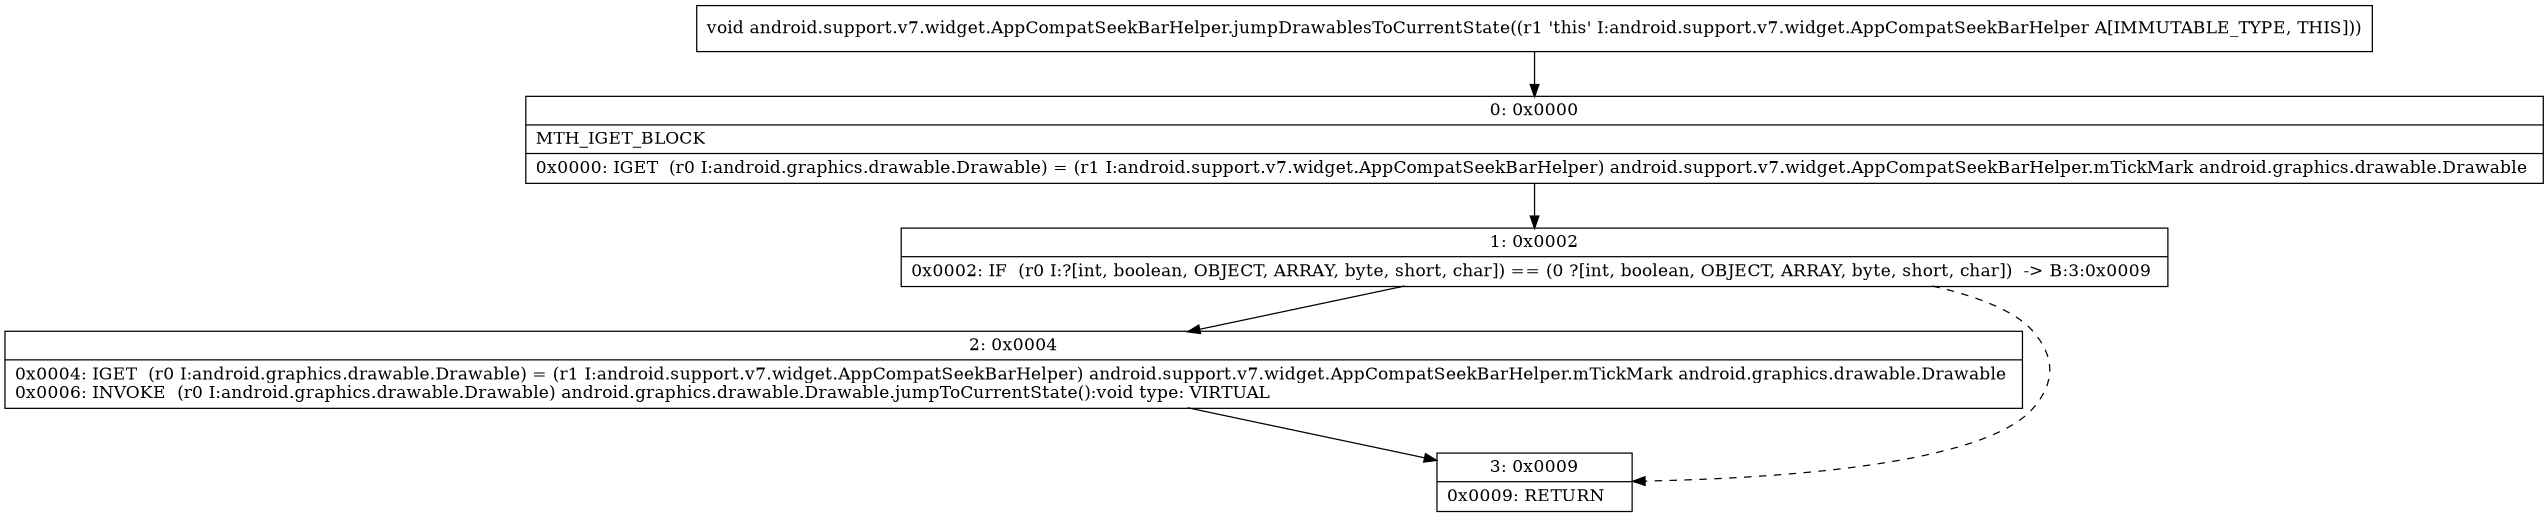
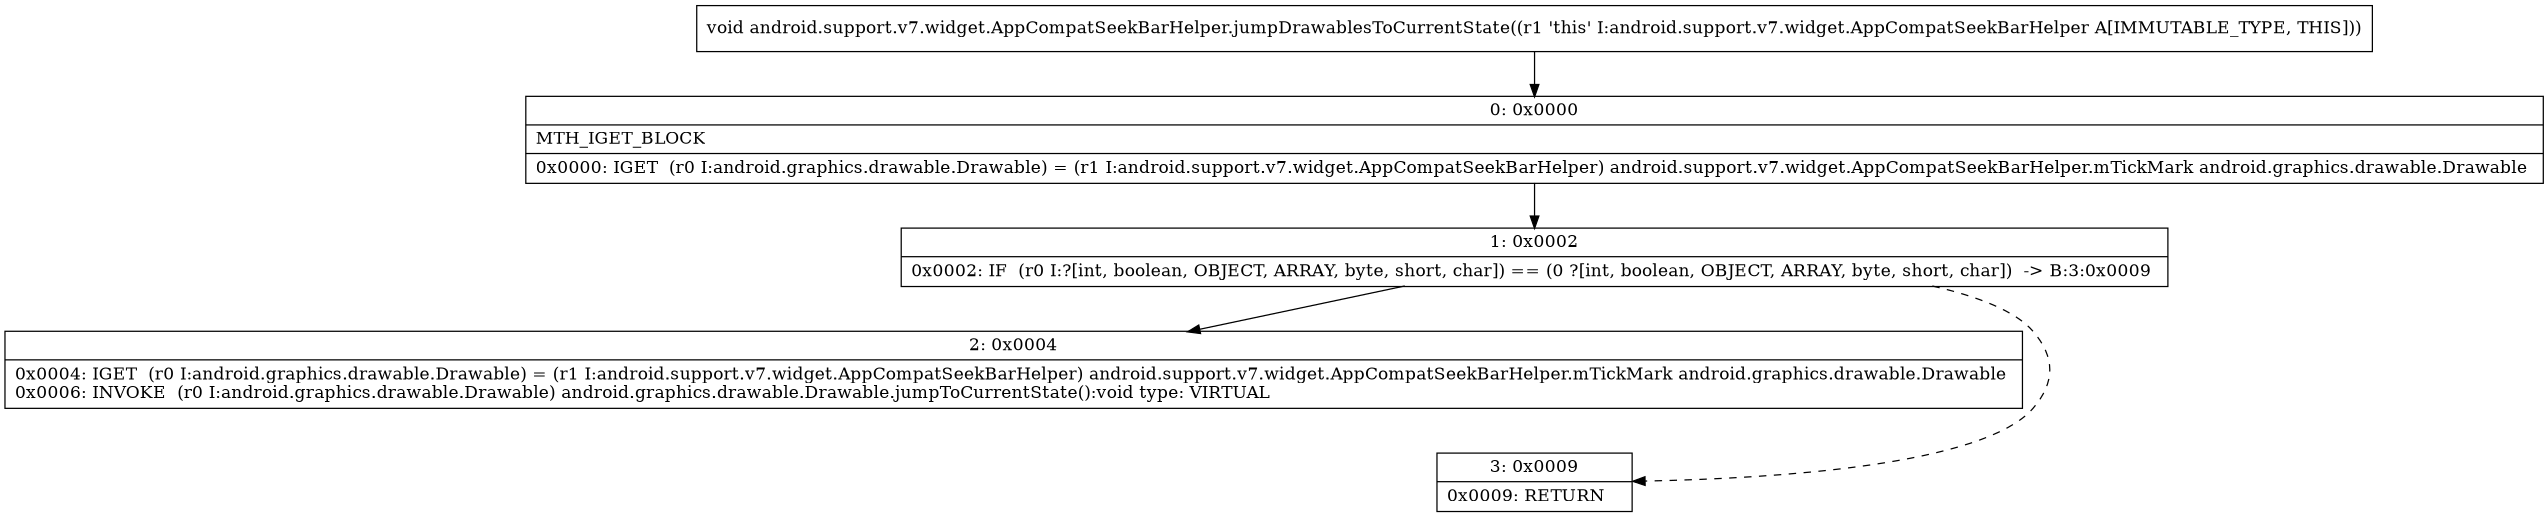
(1306, 433) -> none
